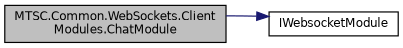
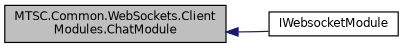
(241, 16) -> (254, 32)
